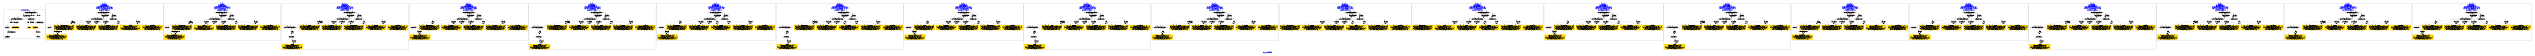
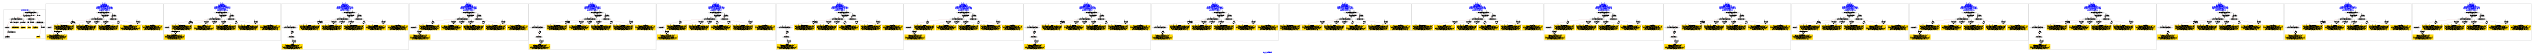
none -> (23, 28)
(36, 32) -> (41, 30)
(38, 37) -> (38, 37)
